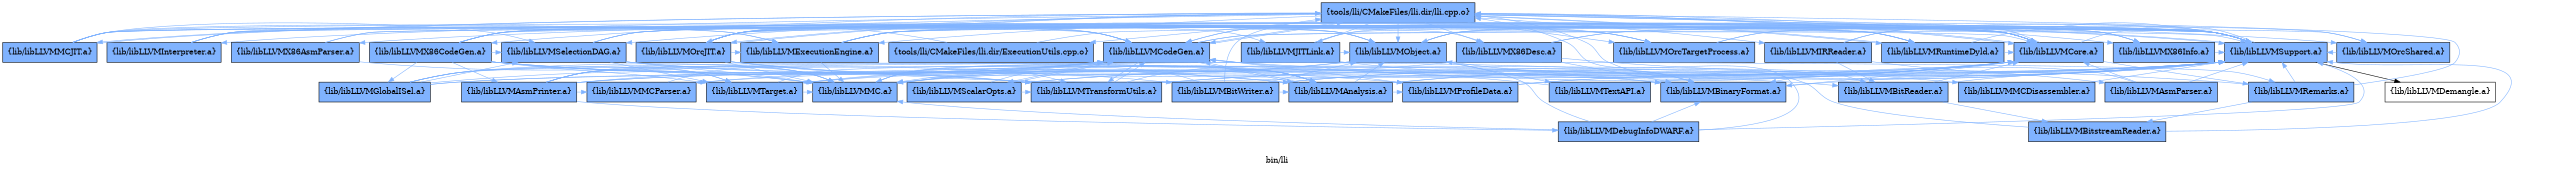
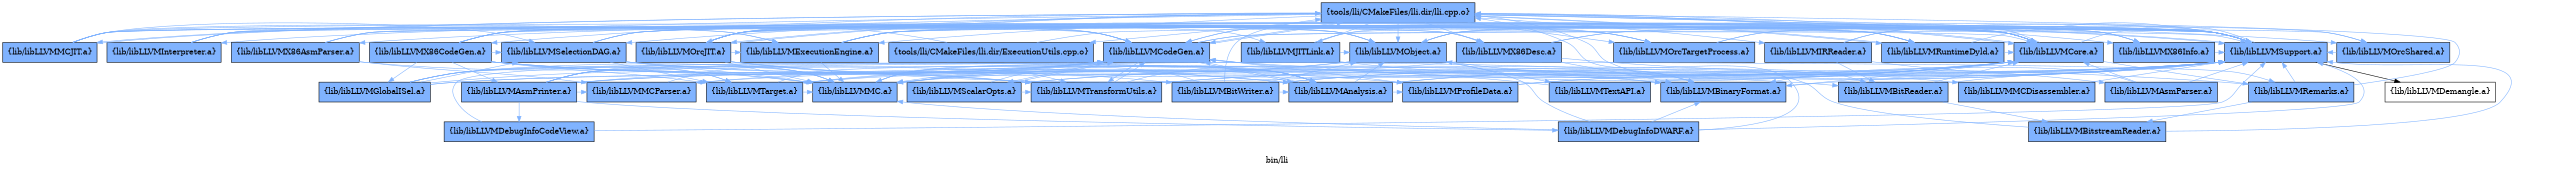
none -> (902, 26)
none -> (470, 72)
none -> (519, 132)
